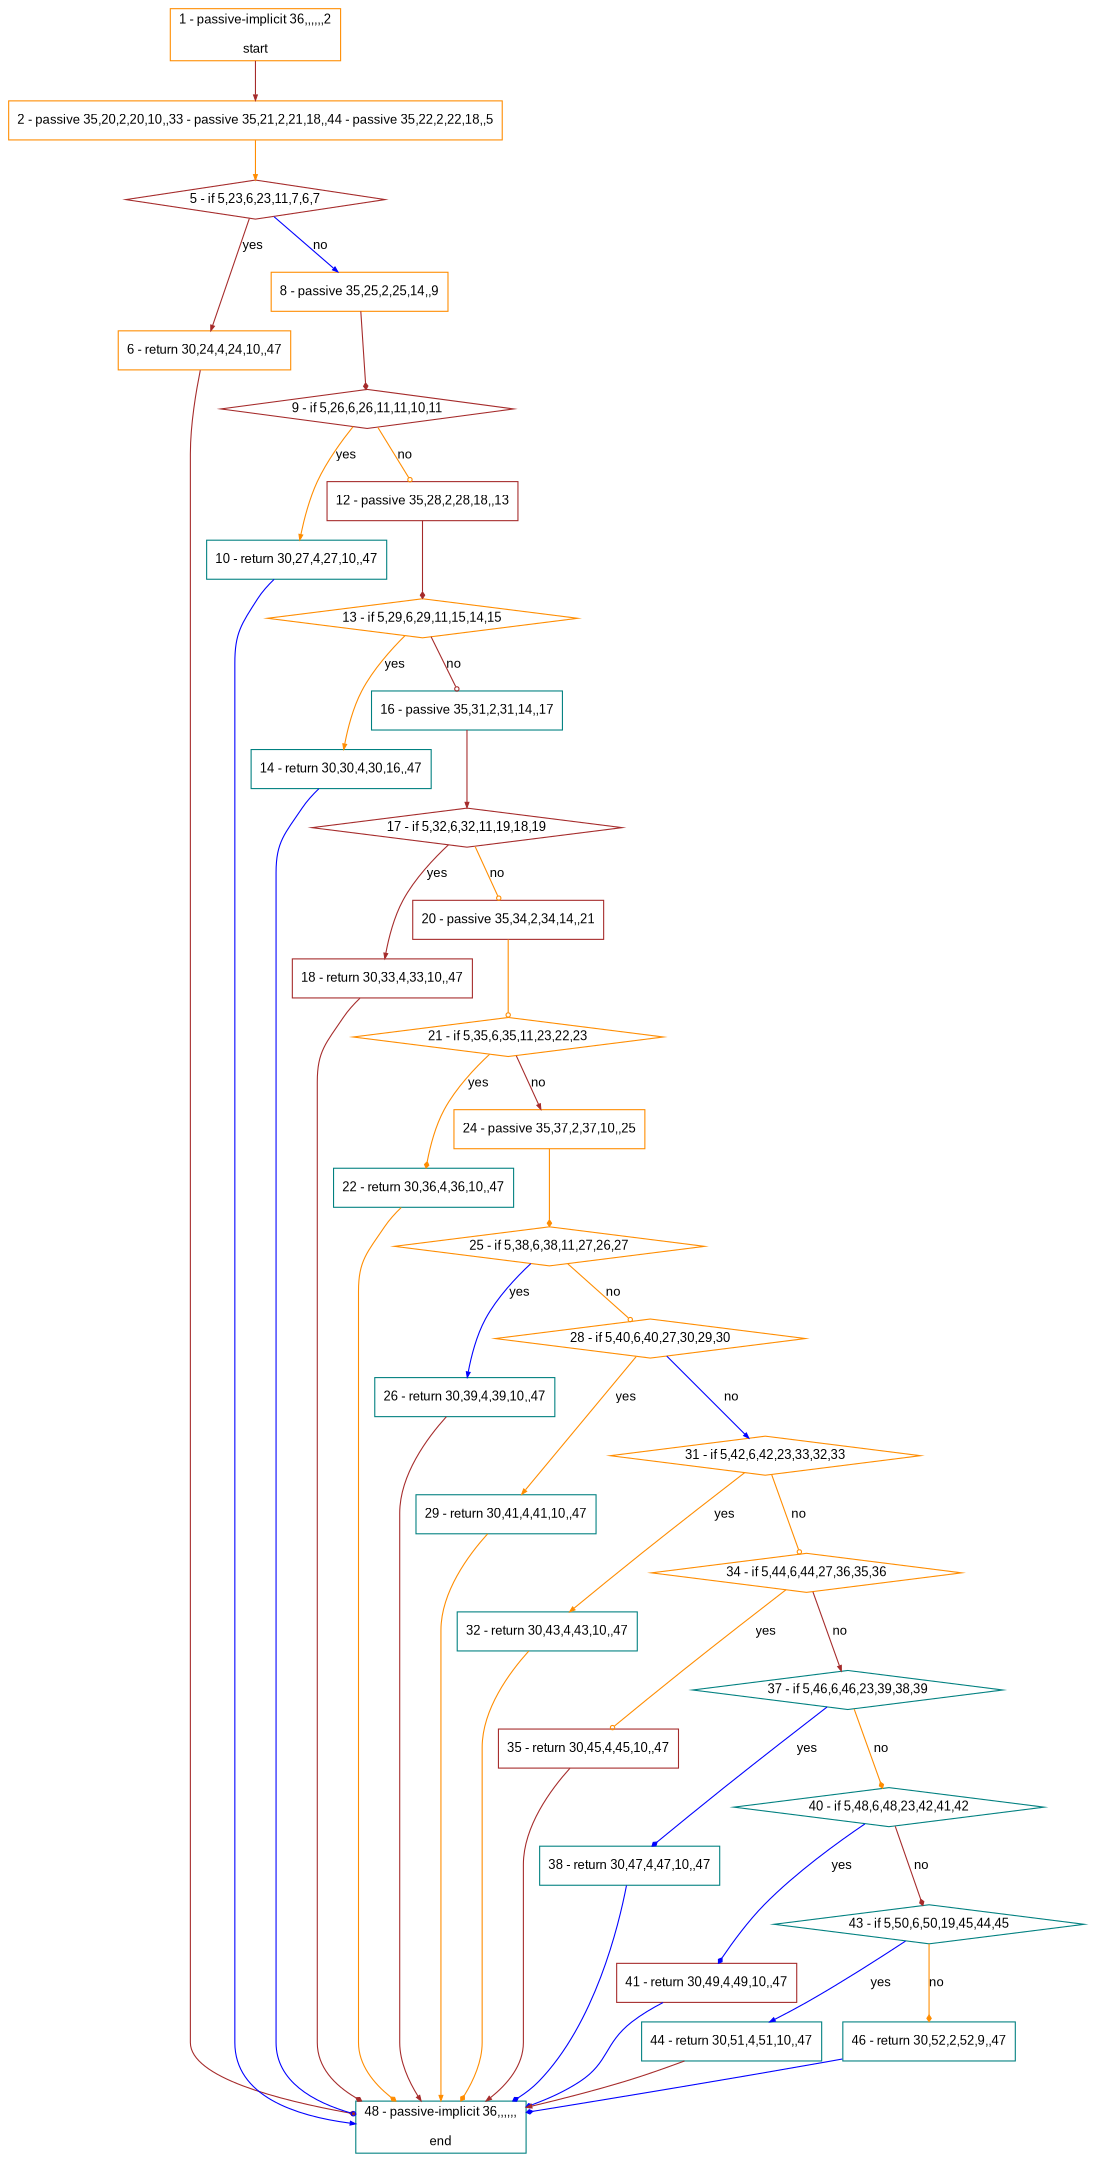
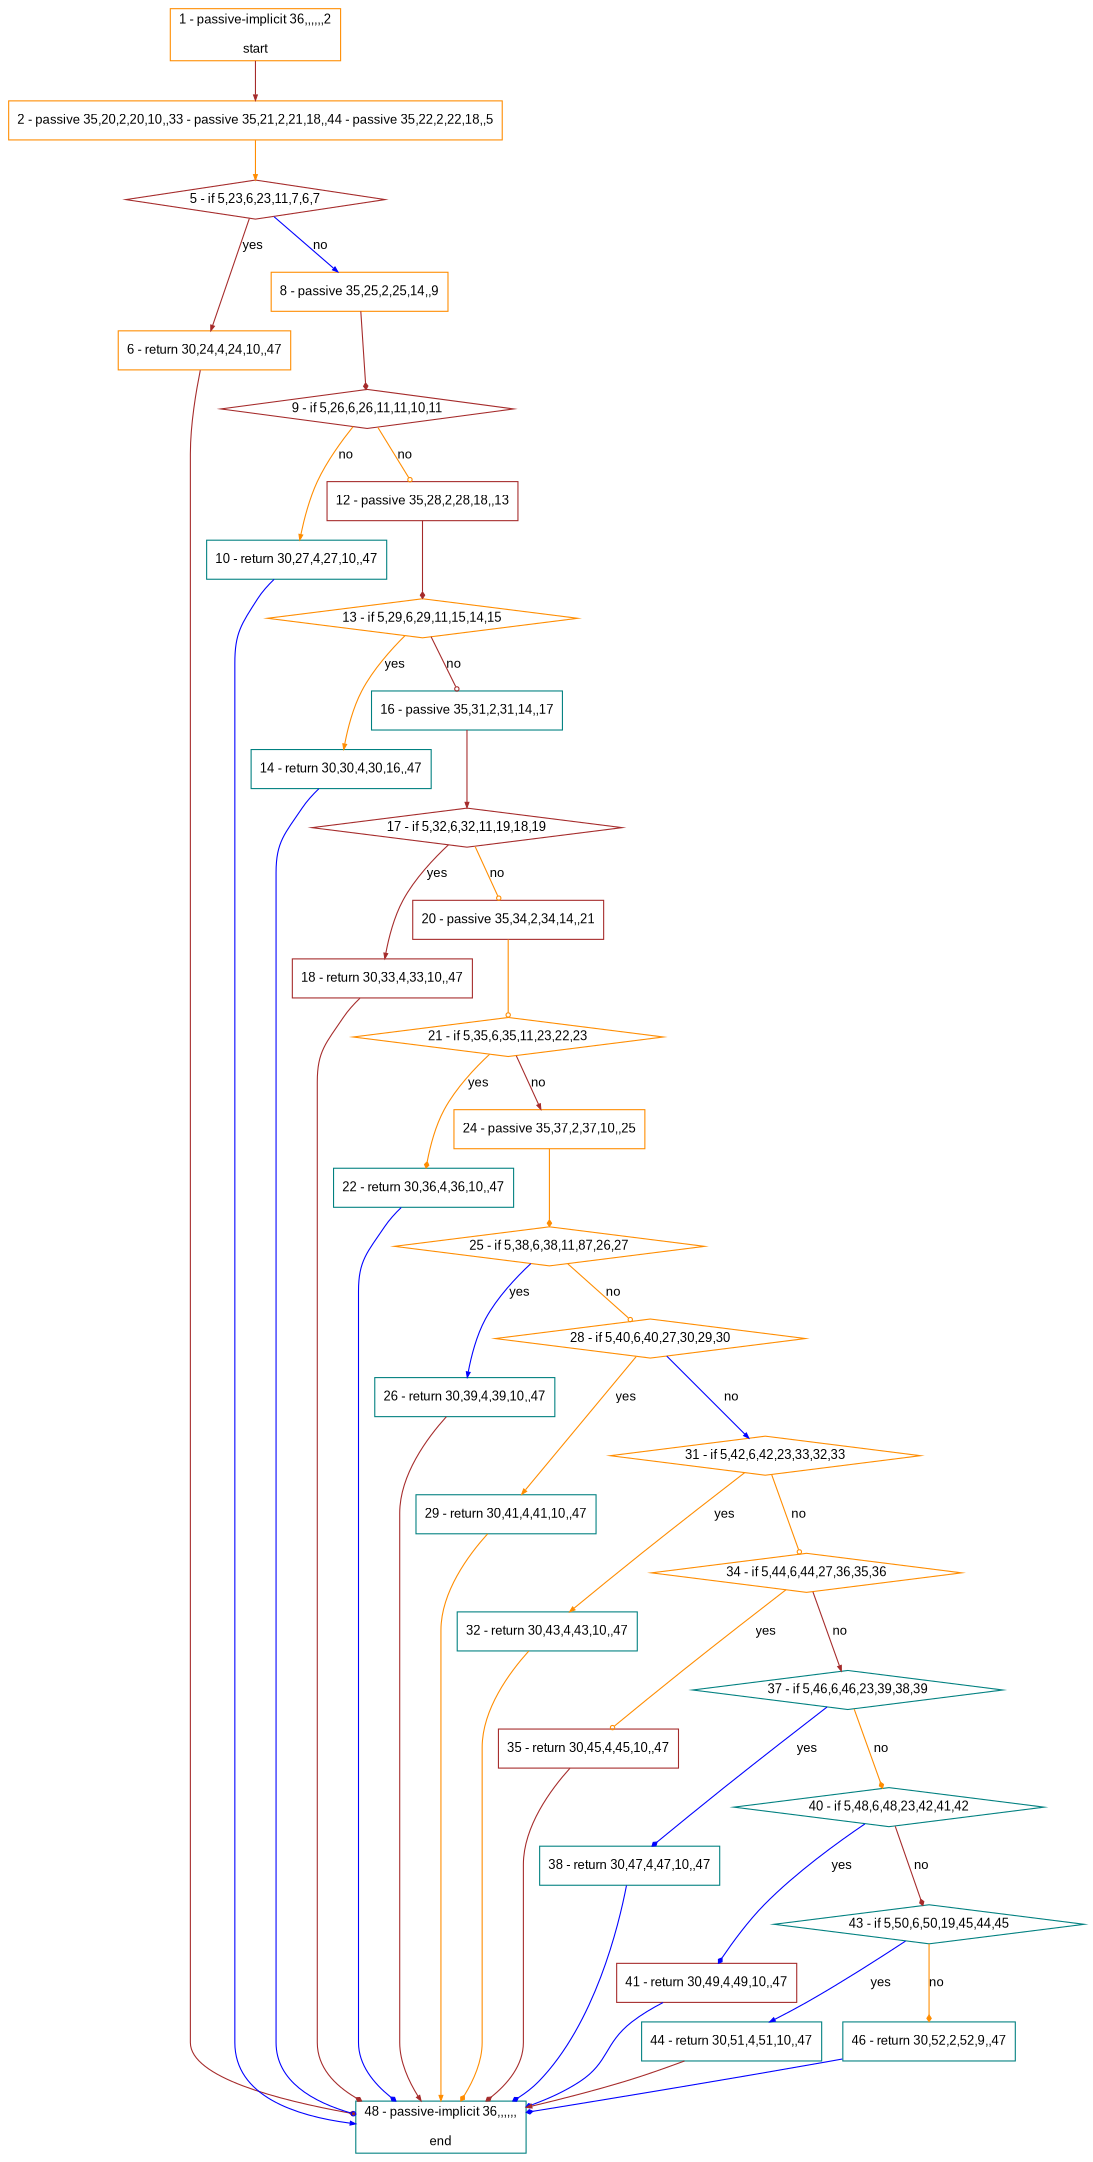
(346, 455) -> (346, 455)
(549, 1246) -> (549, 1246)
(359, 1651) -> (359, 1651)
(523, 1932) -> (523, 1932)
